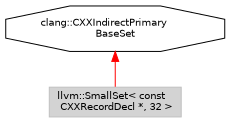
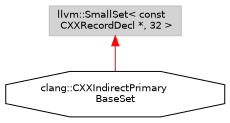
(115, 74) -> (115, 59)
